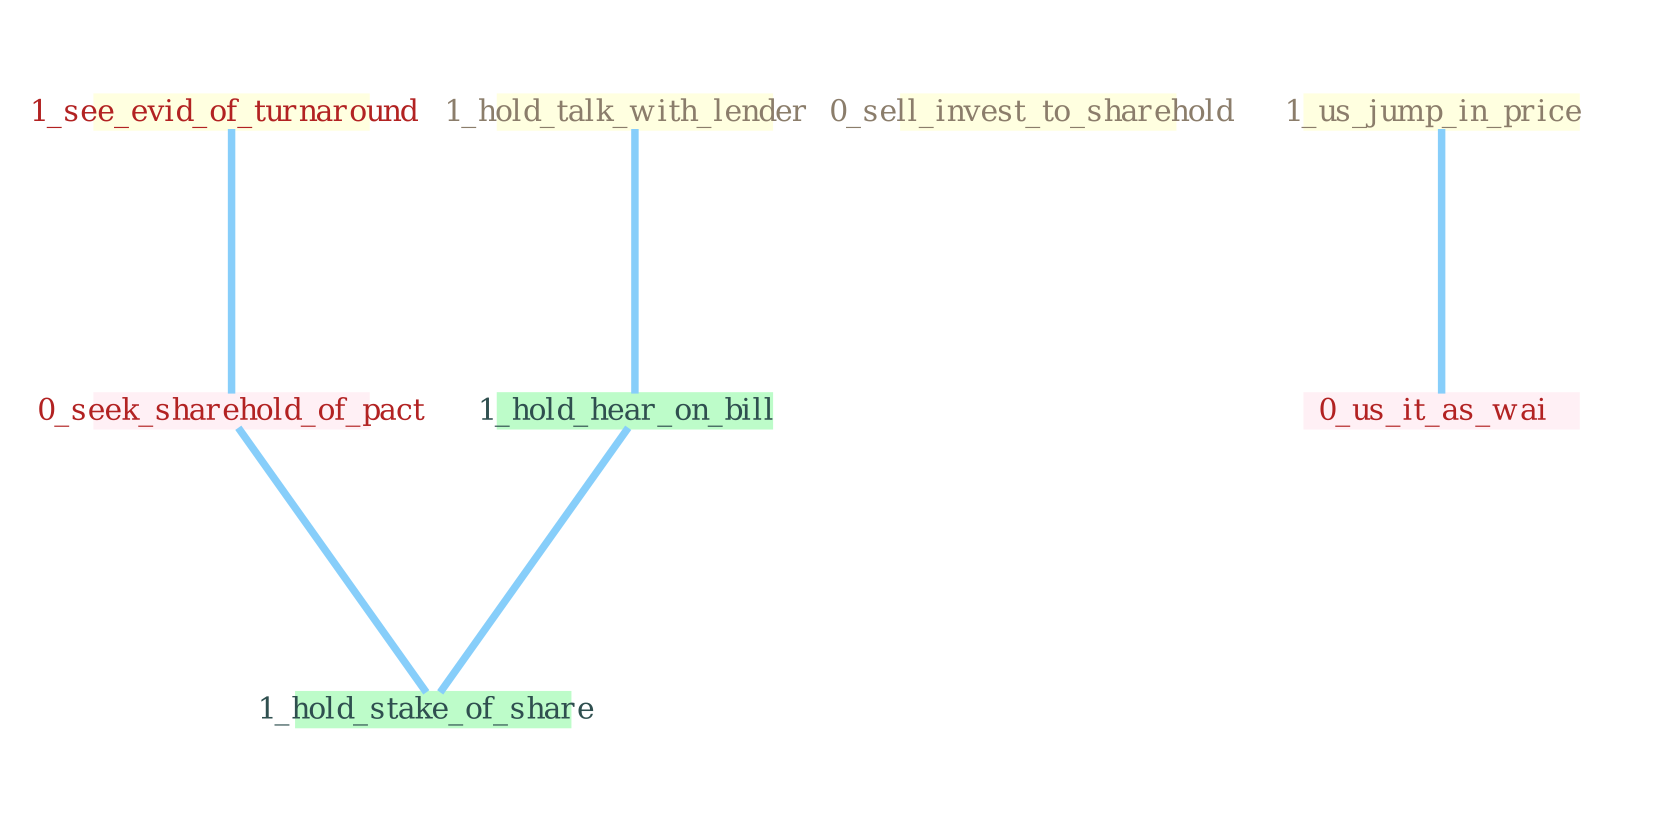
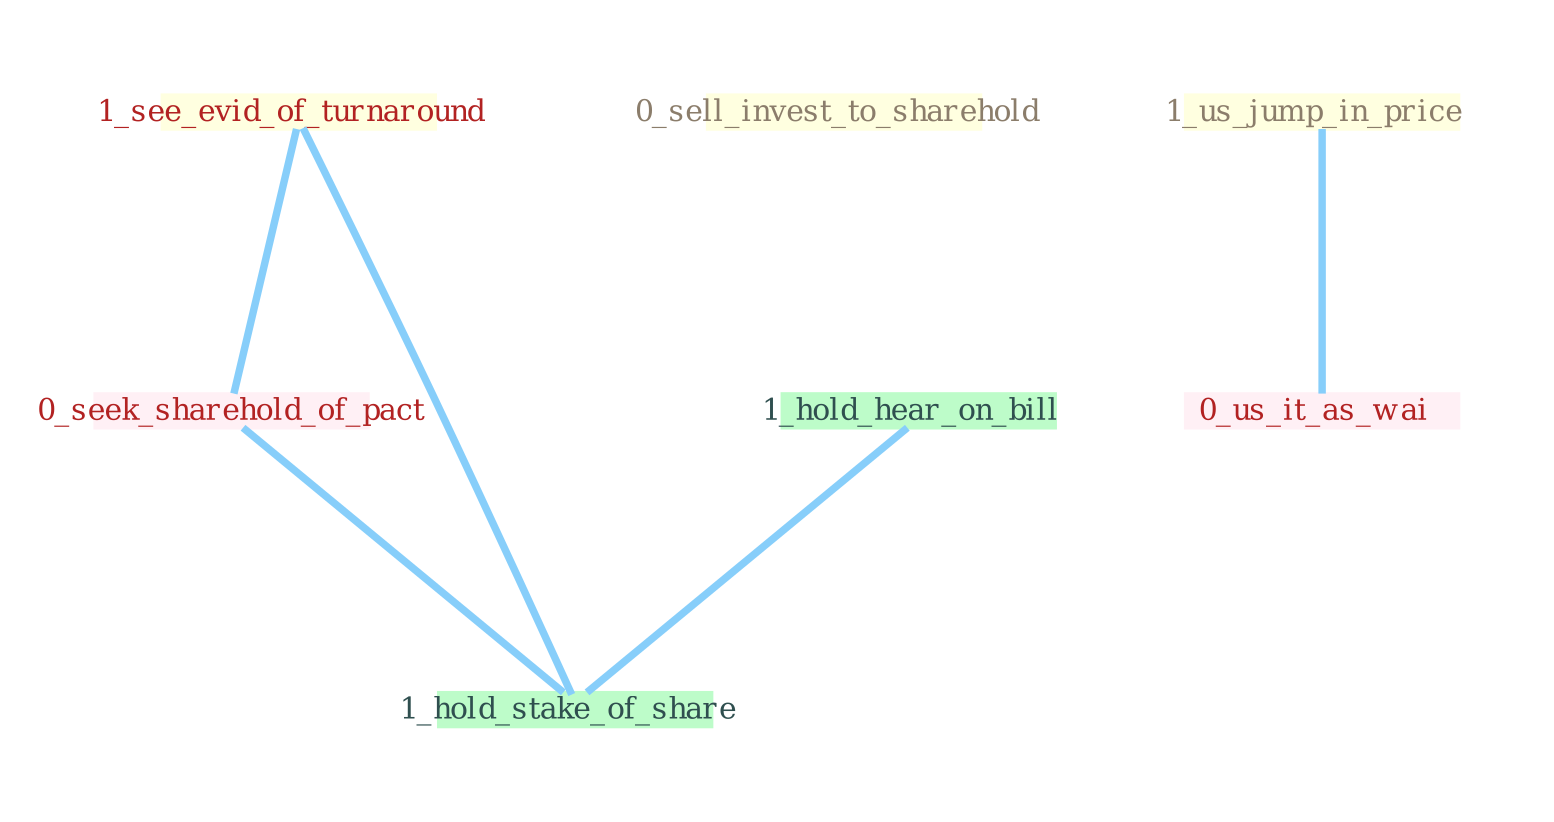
(635, 112) -> none
none -> (440, 410)
